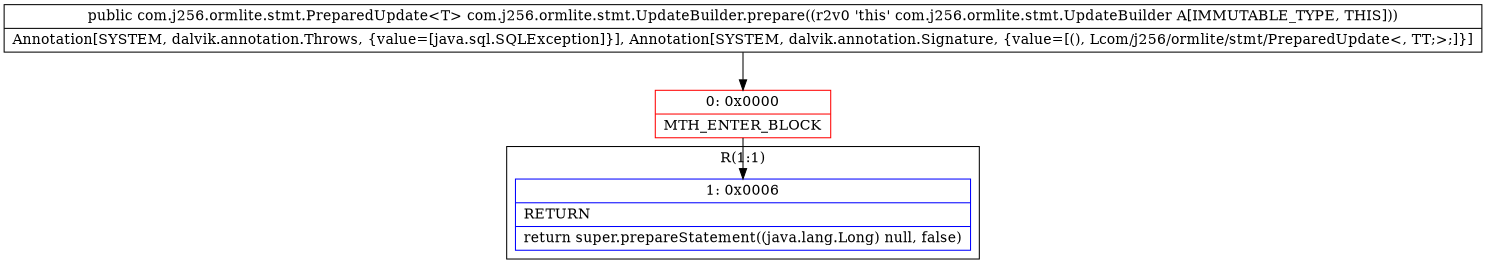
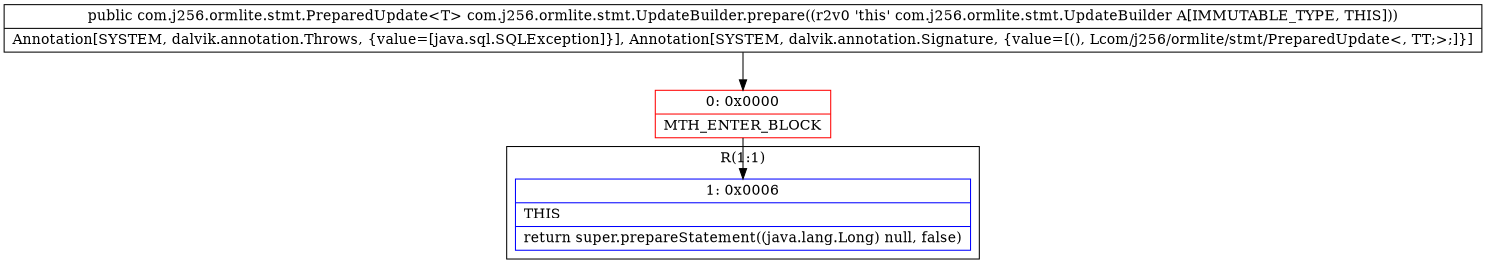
(557, 214) -> (543, 214)
